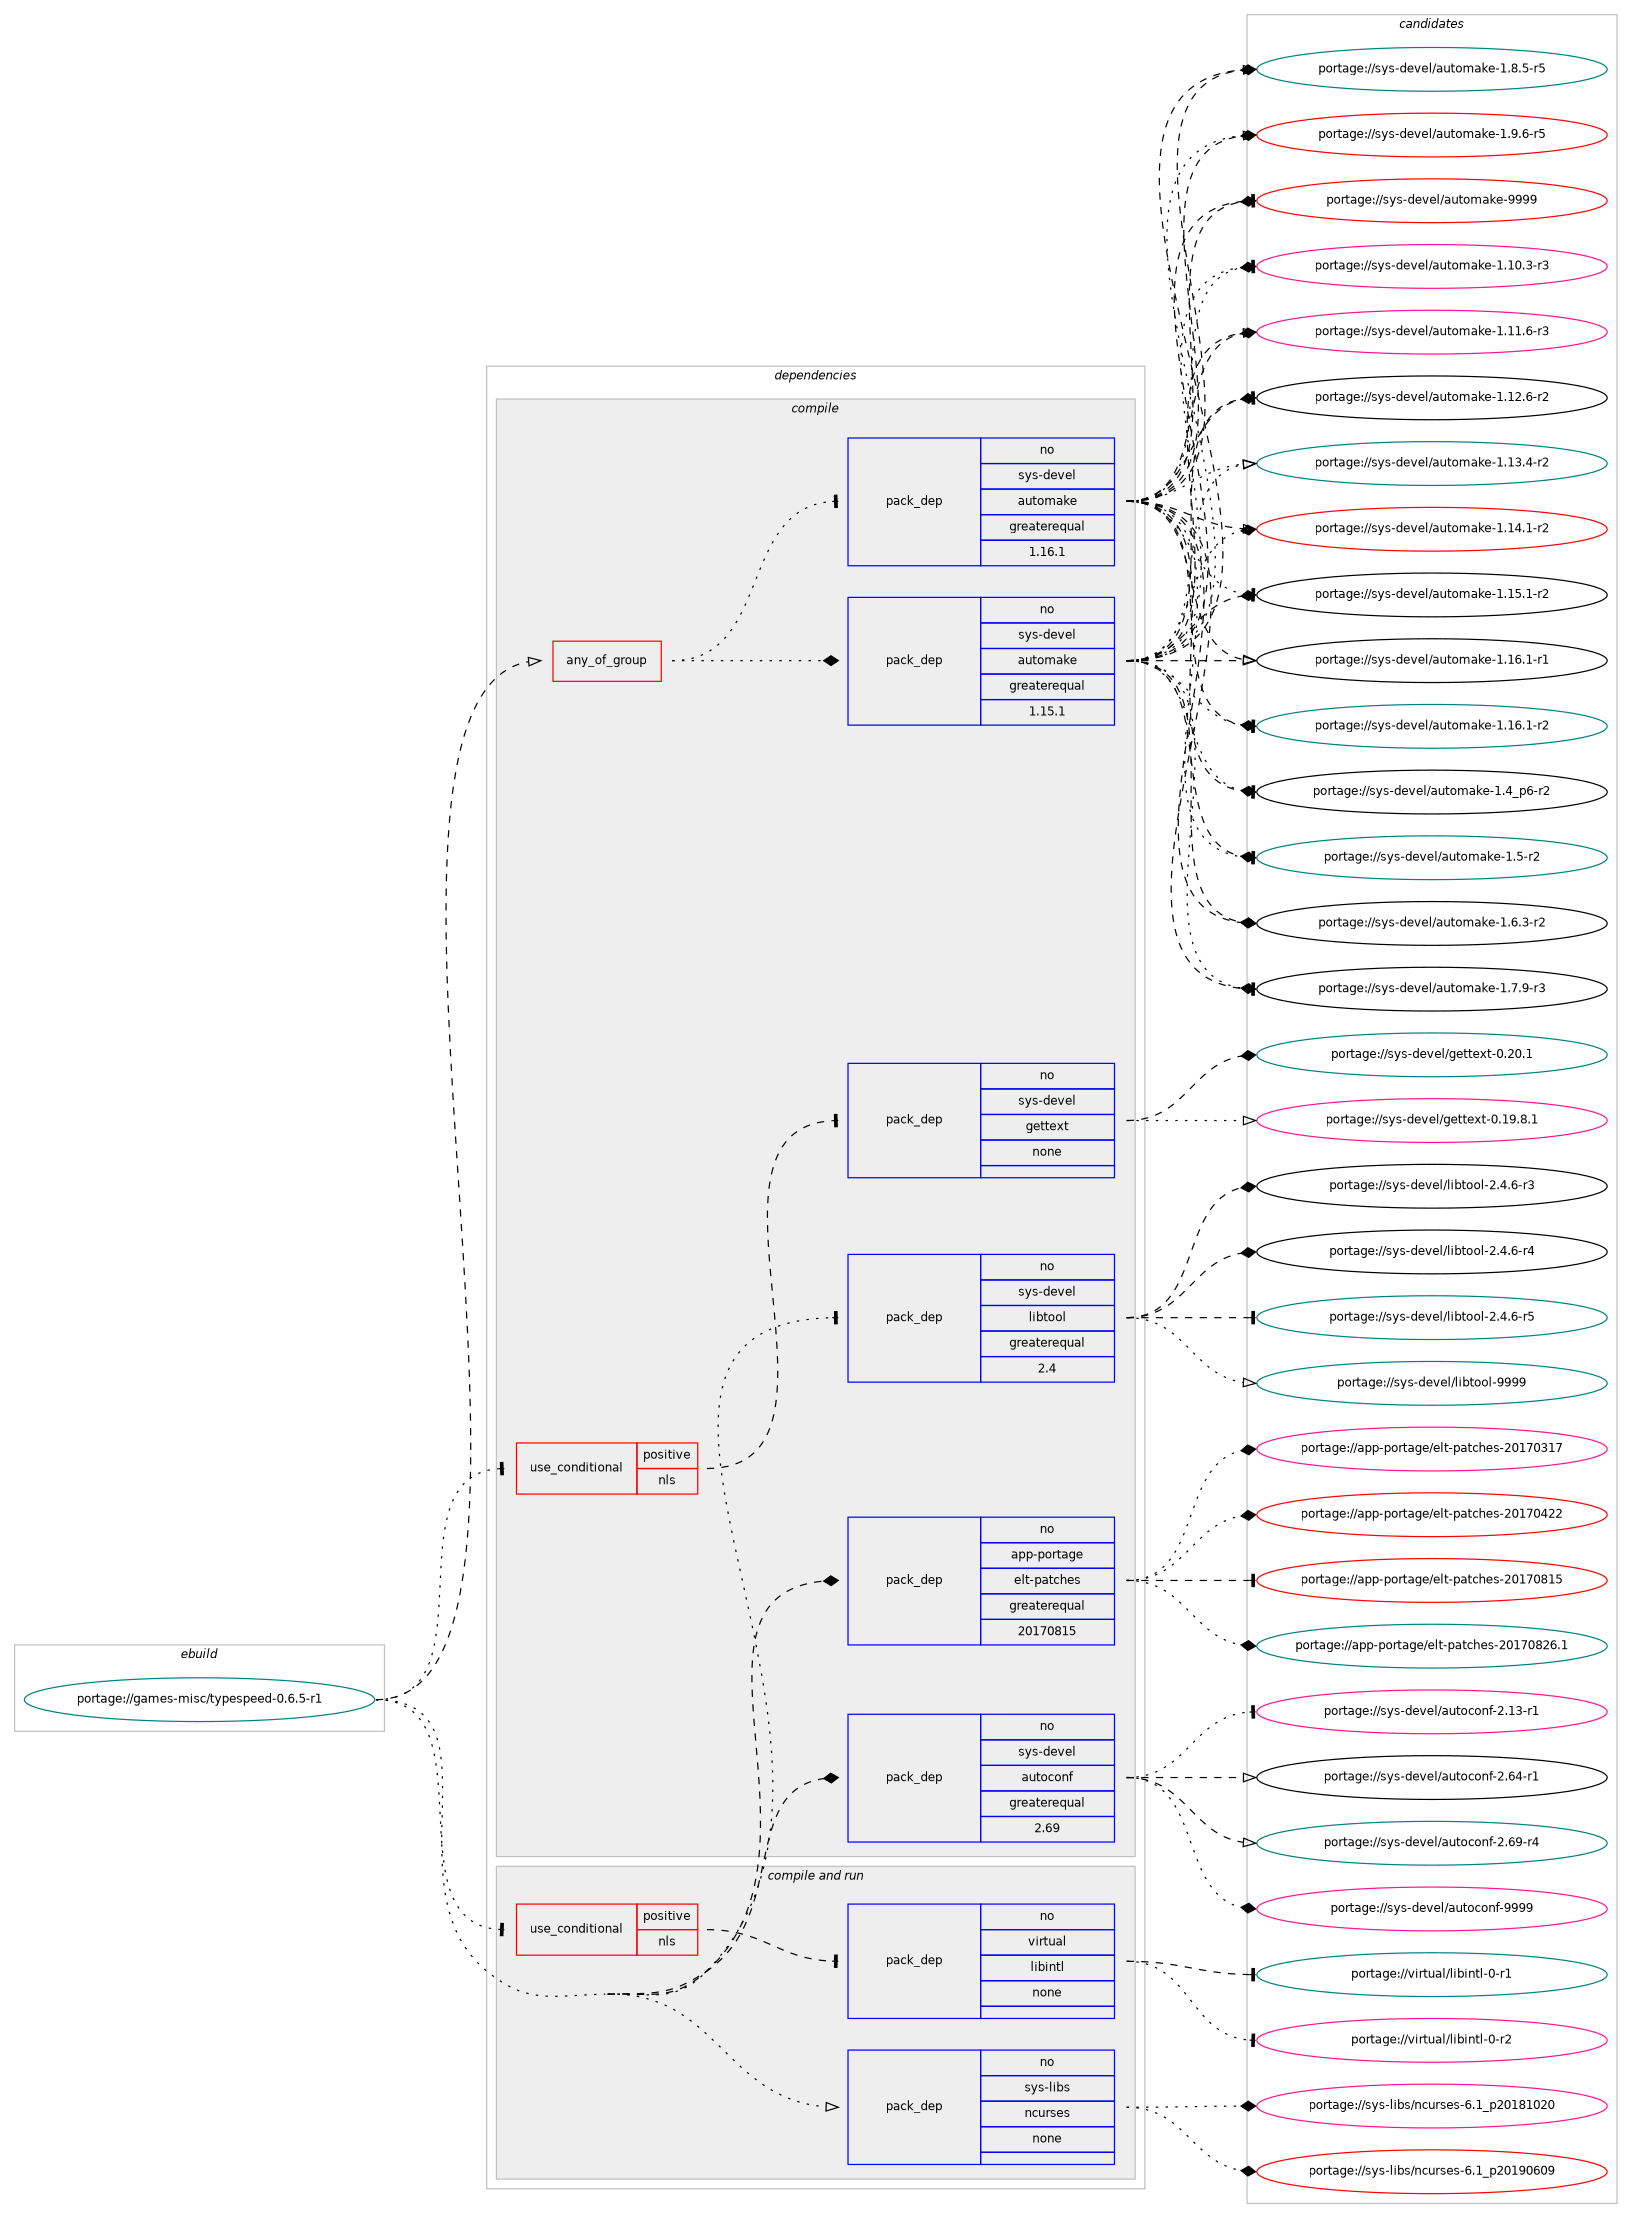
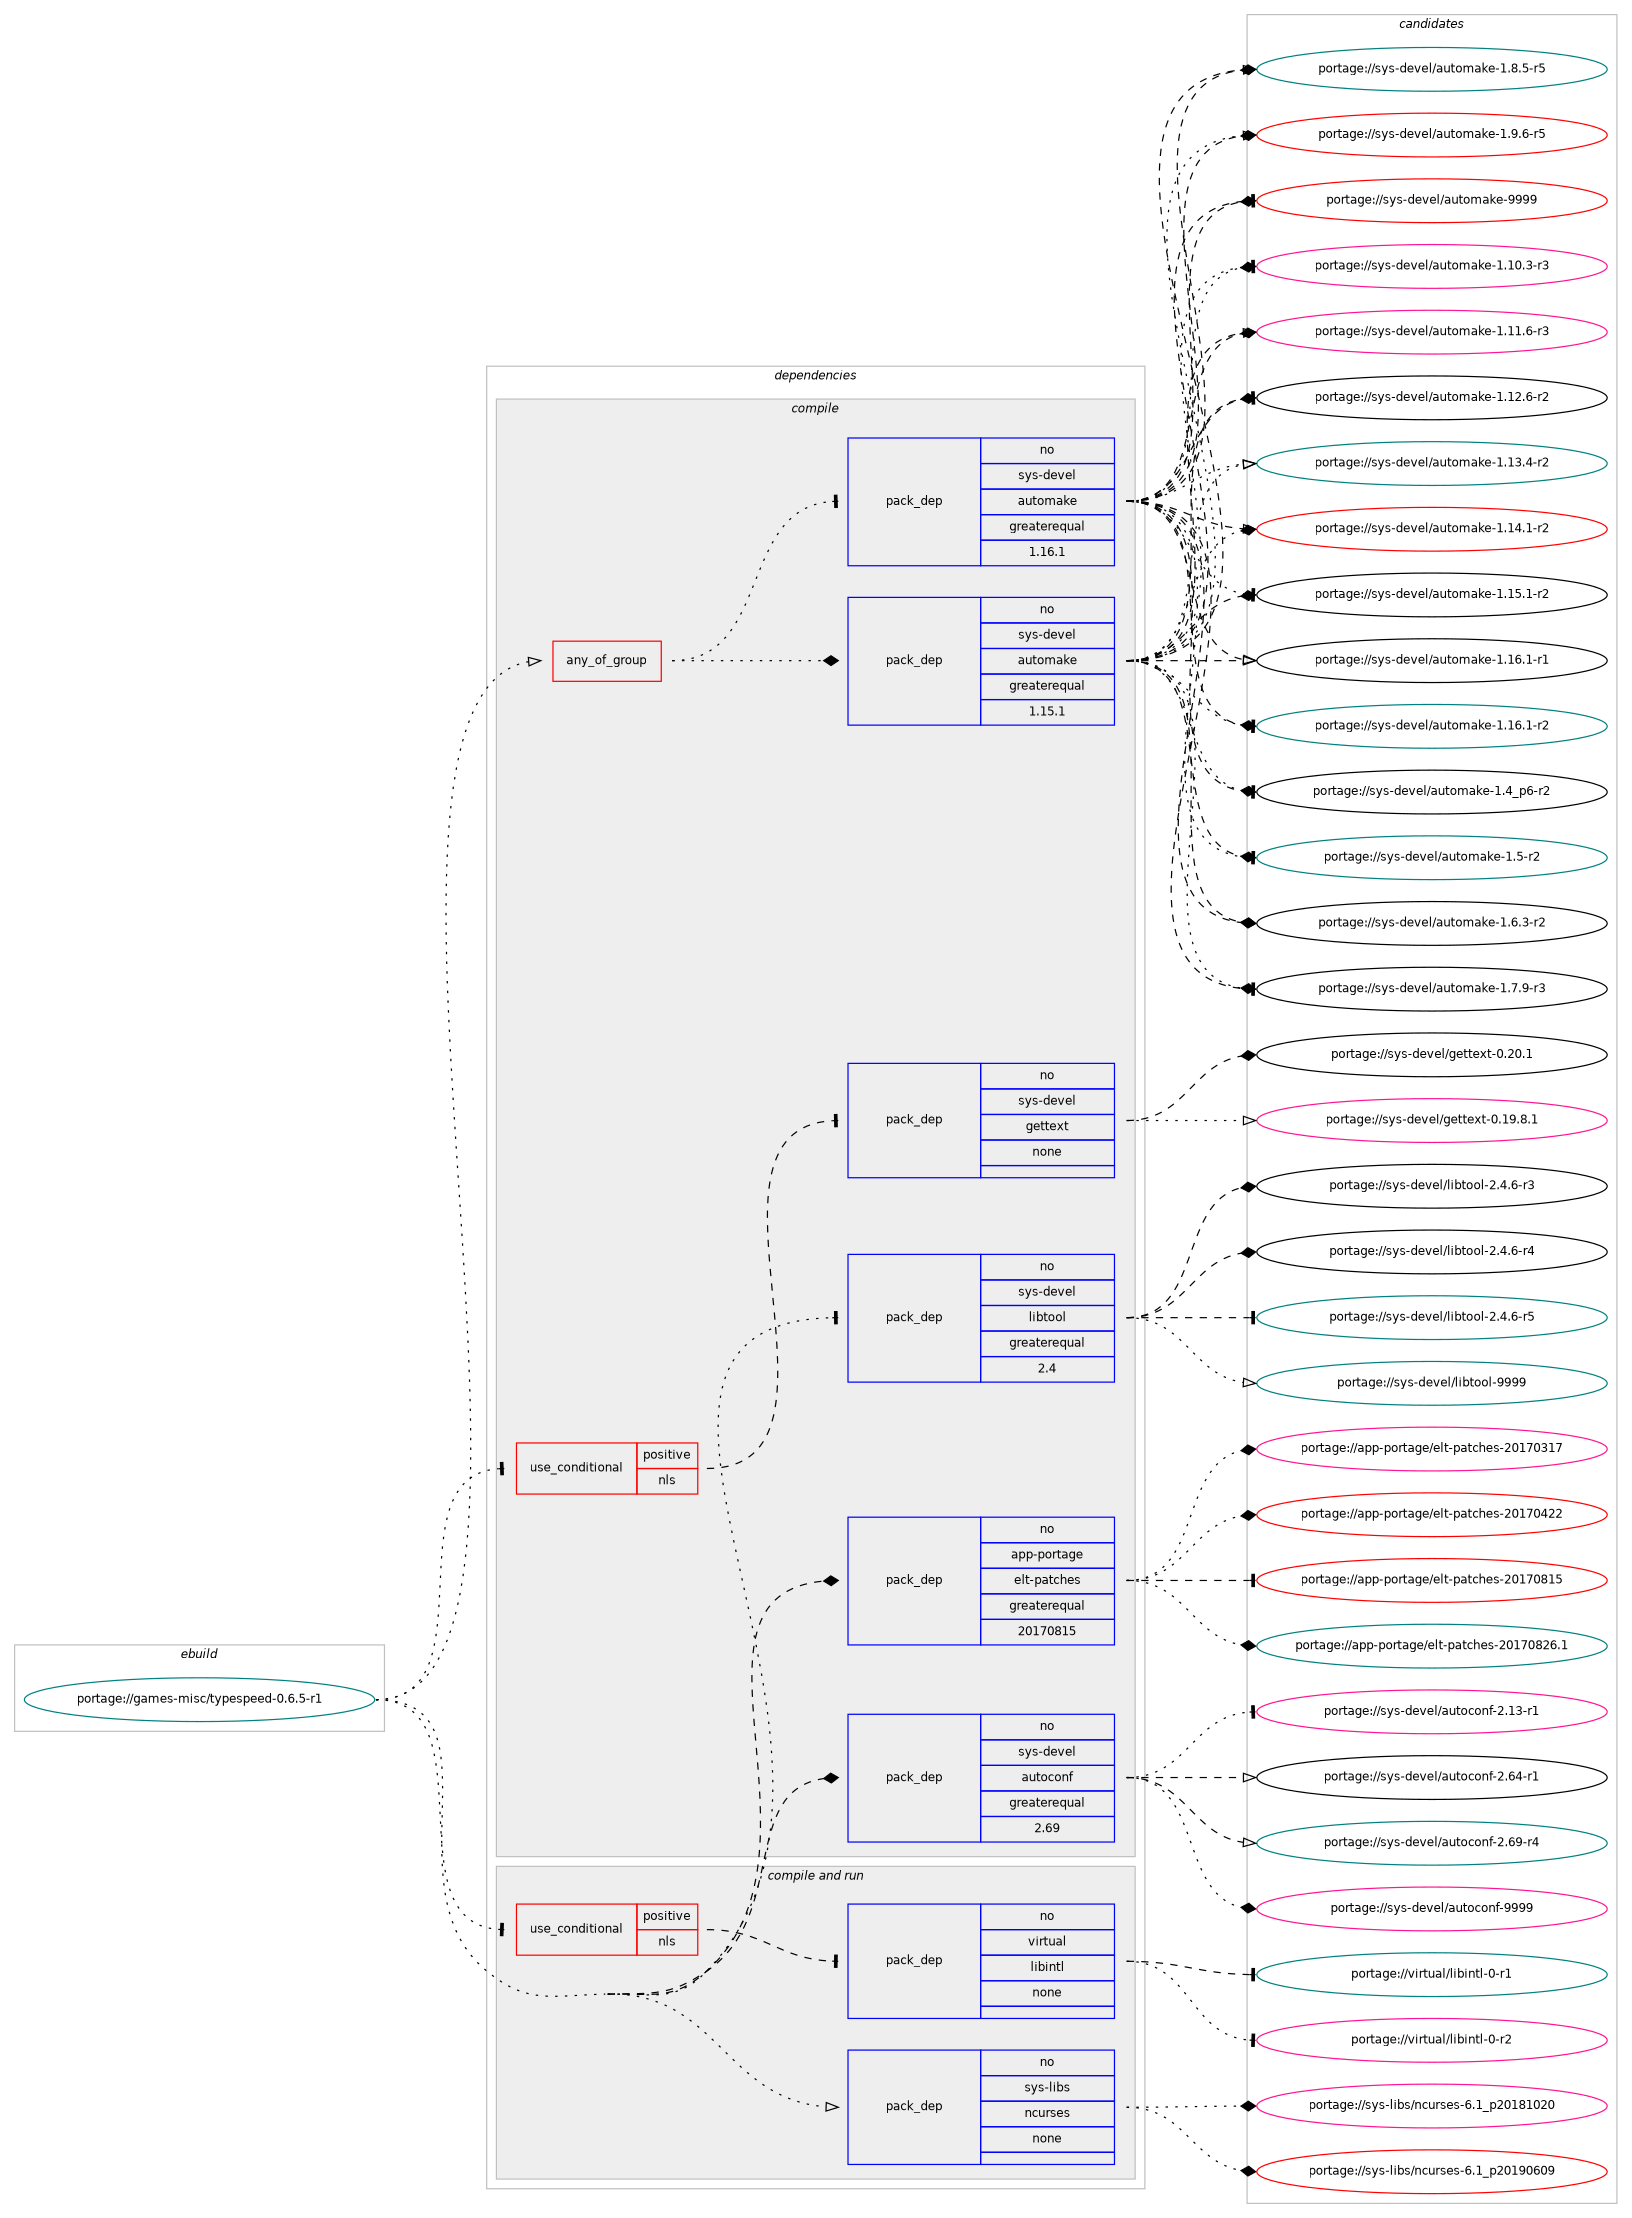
(1432, 1055) -> (1432, 1055)
(459, 1186) -> (459, 1186)
